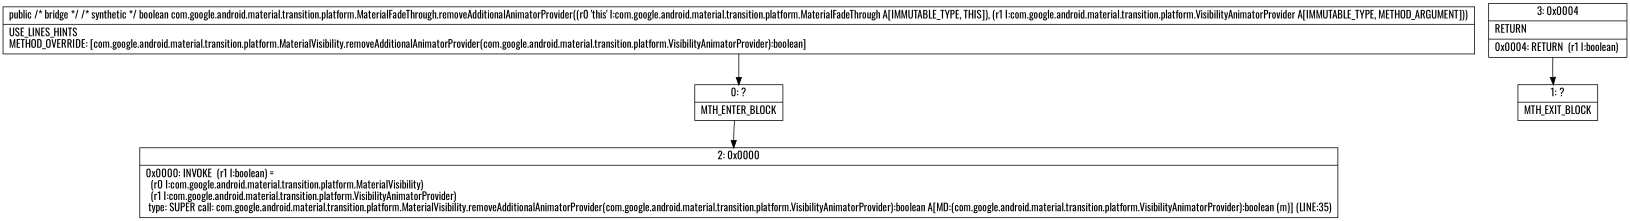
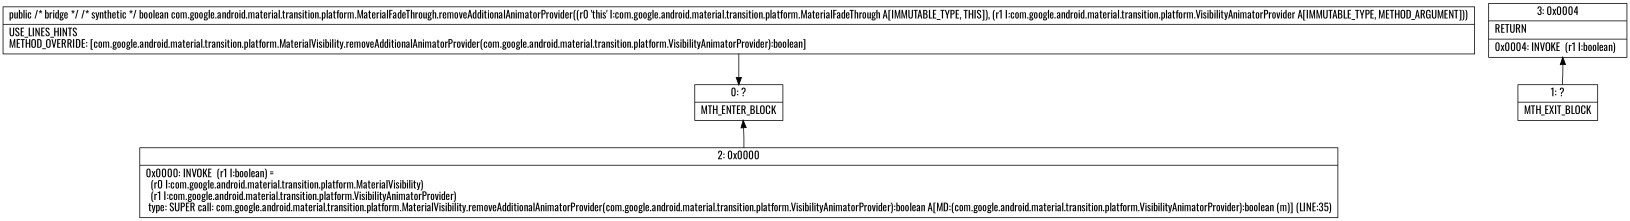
(1558, 48) -> (1557, 48)
(1553, 67) -> (1563, 75)
(734, 130) -> (744, 138)
